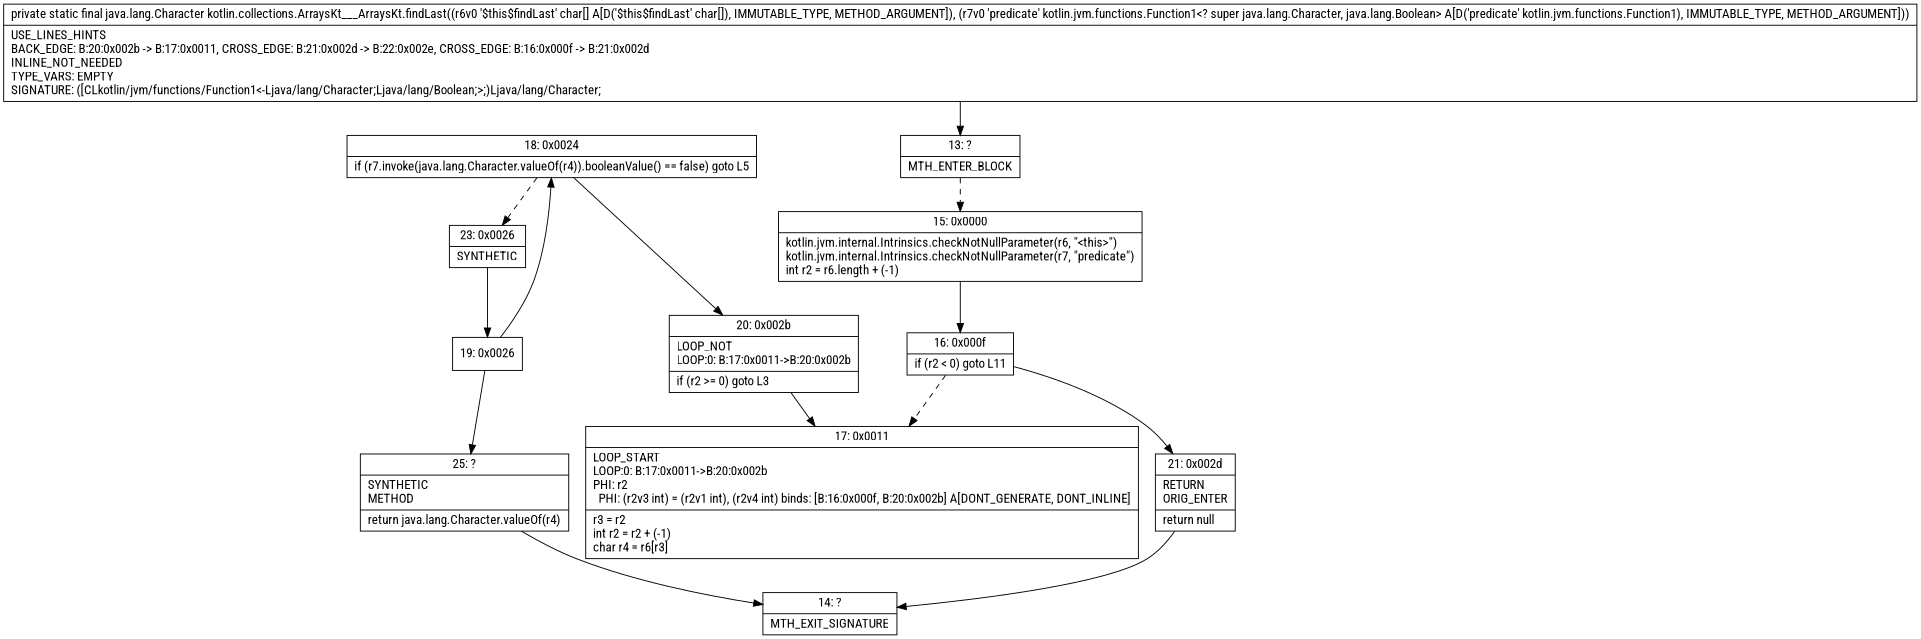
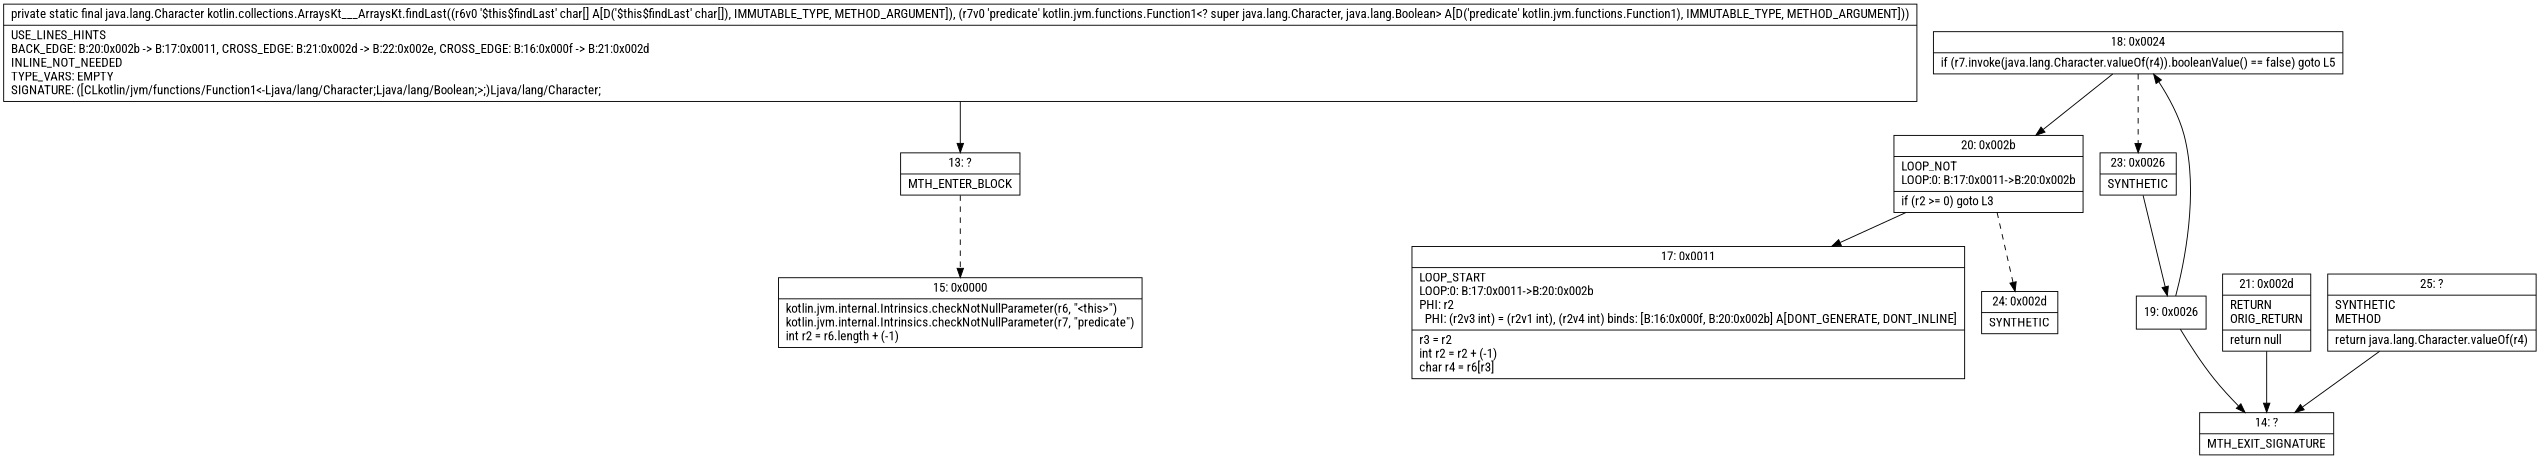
none -> (2020, 313)
(960, 354) -> none
(479, 408) -> (2207, 369)
(1195, 499) -> (2267, 319)
